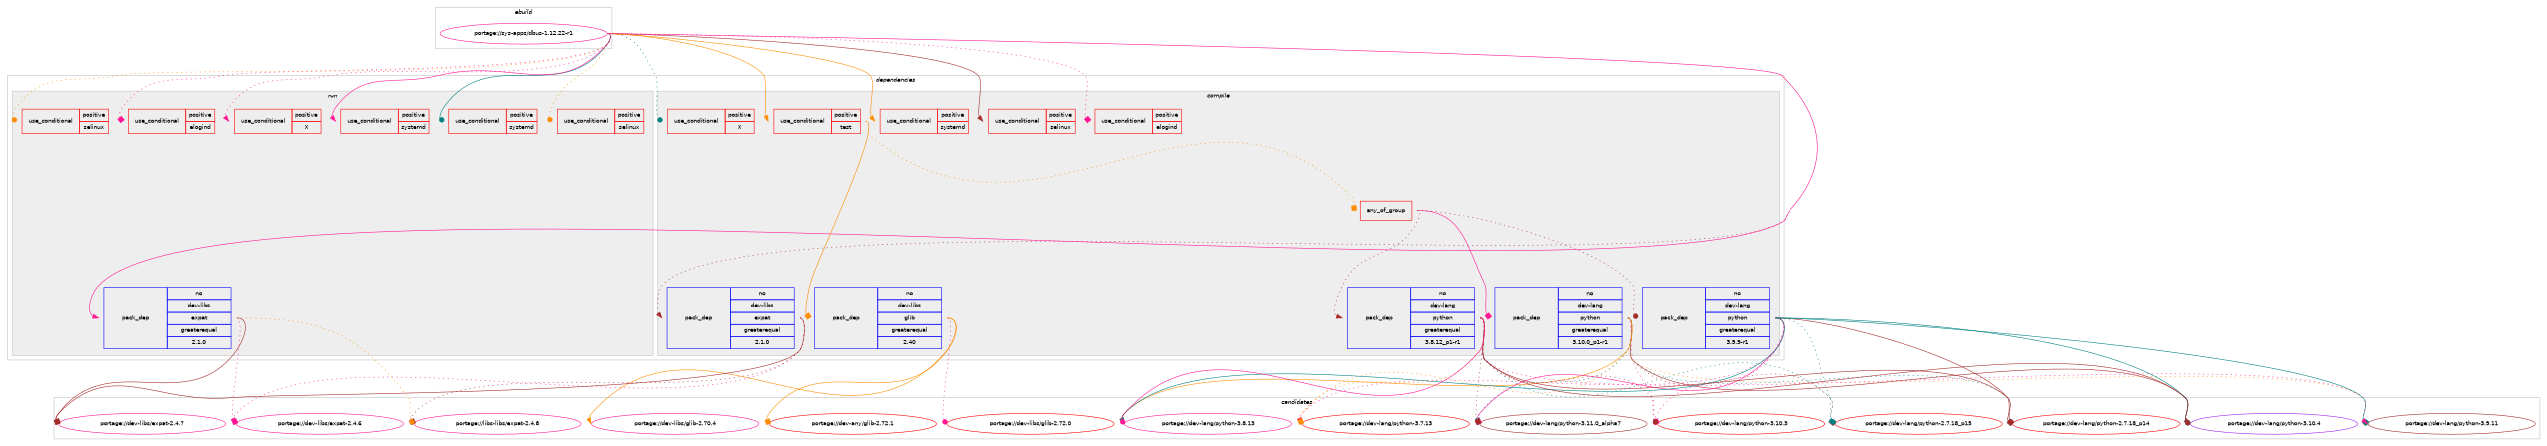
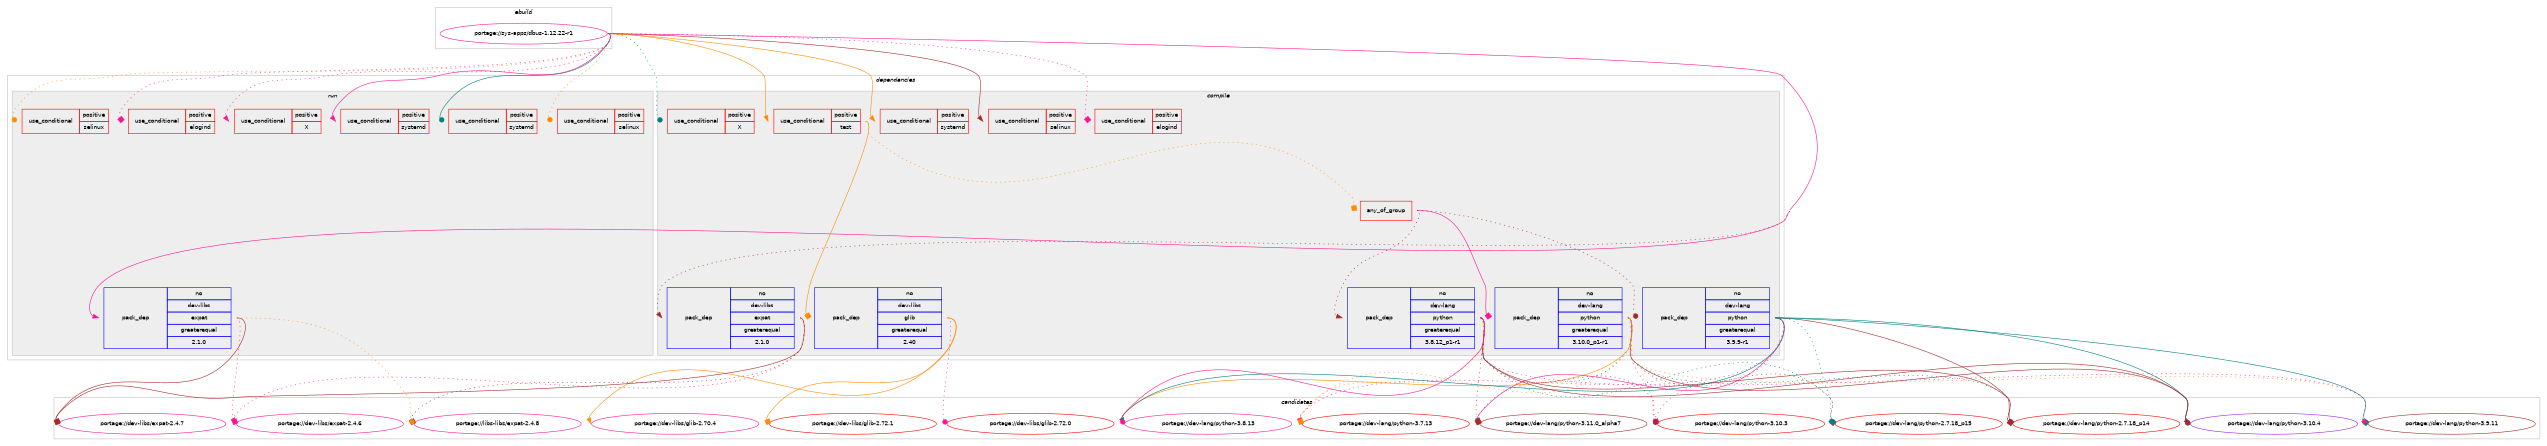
(853, 424) -> (853, 424)
